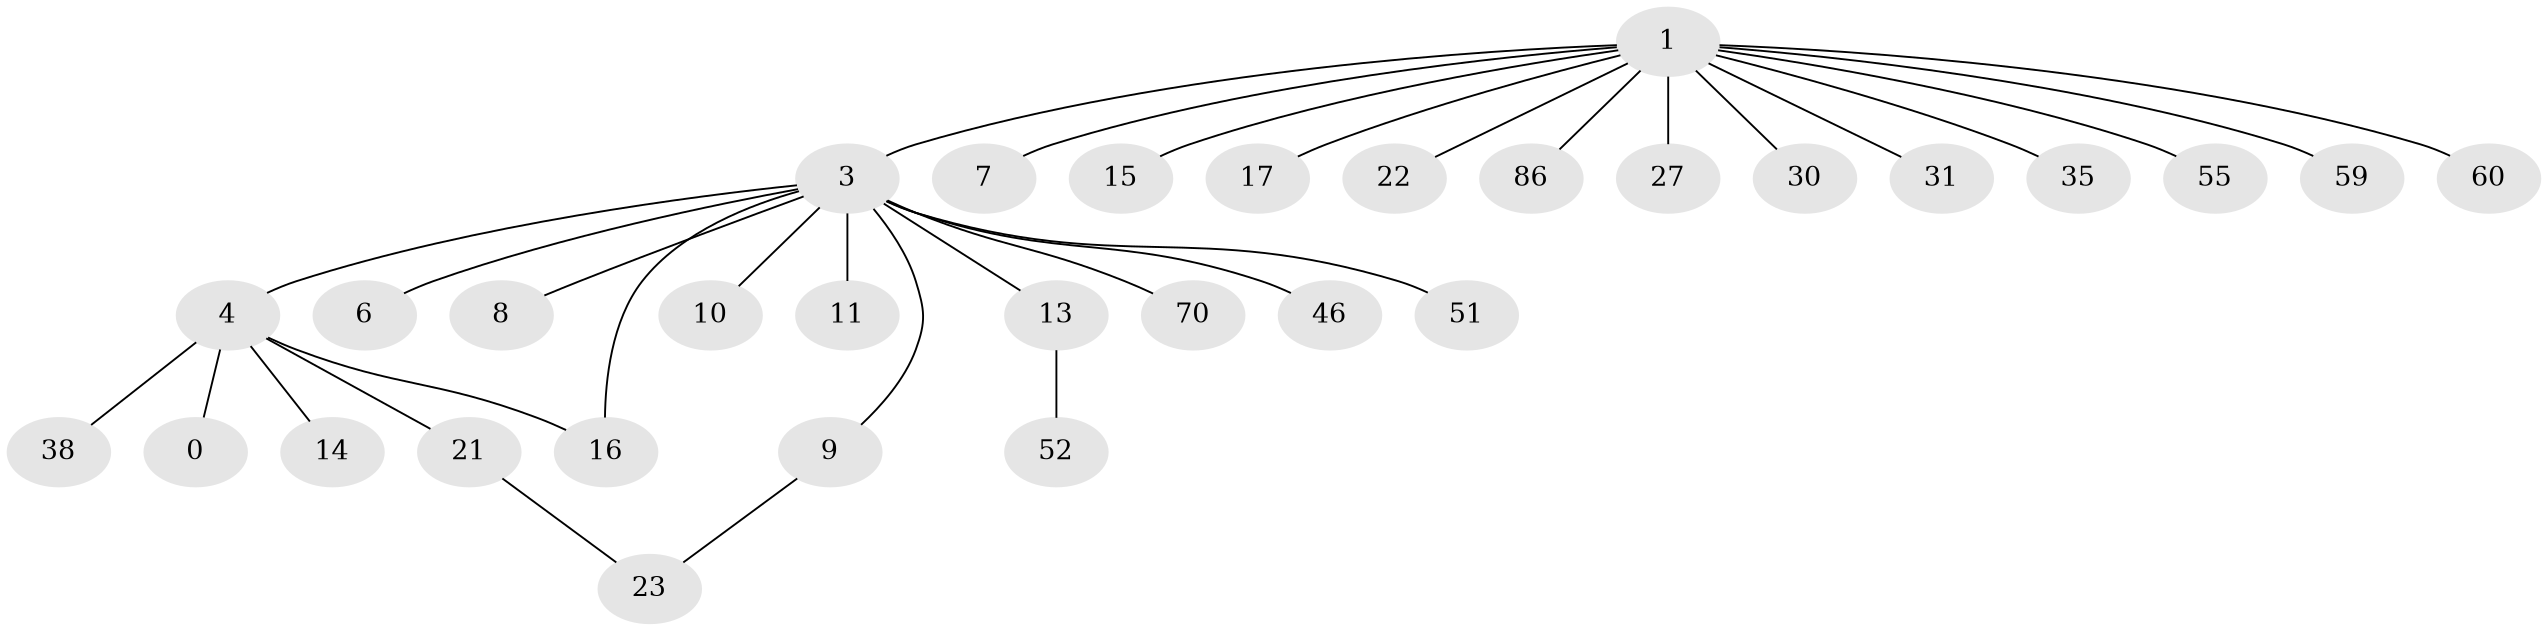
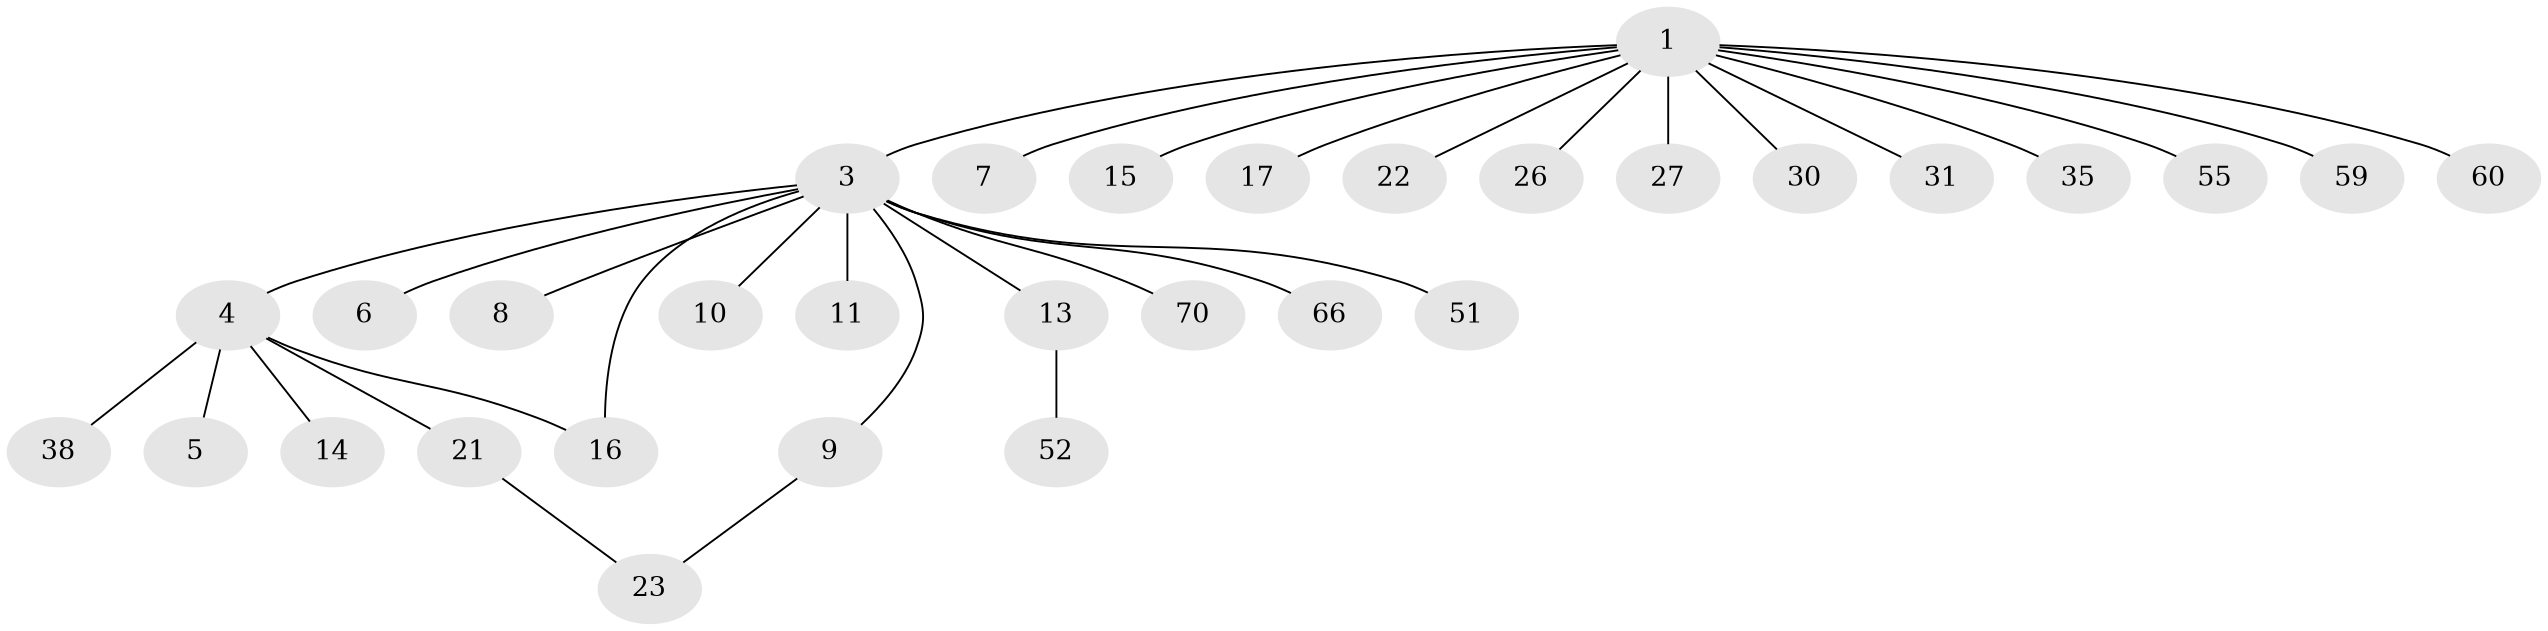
(1531, 179) -> (1531, 179)
(1330, 315) -> (1330, 315)
(196, 452) -> (196, 452)
